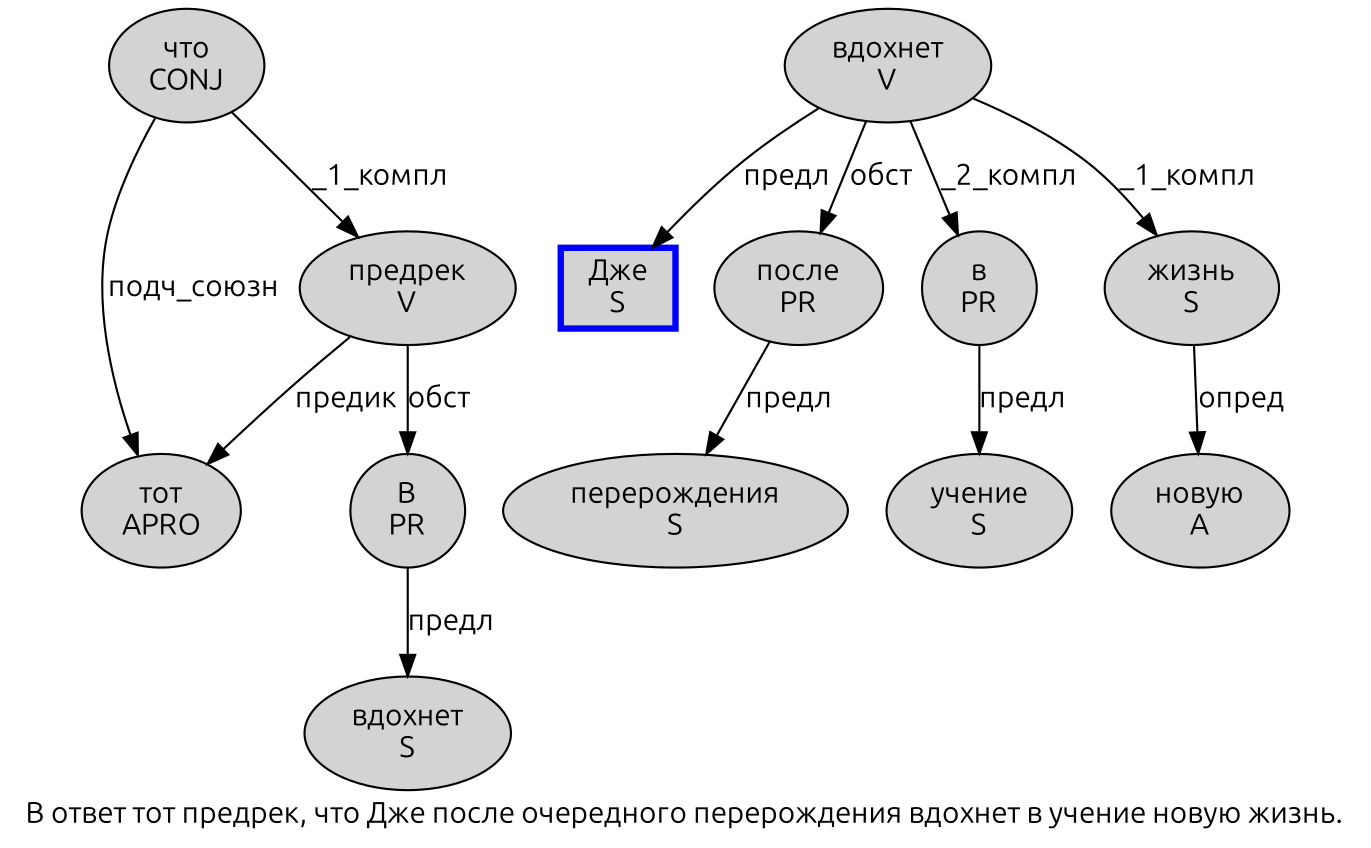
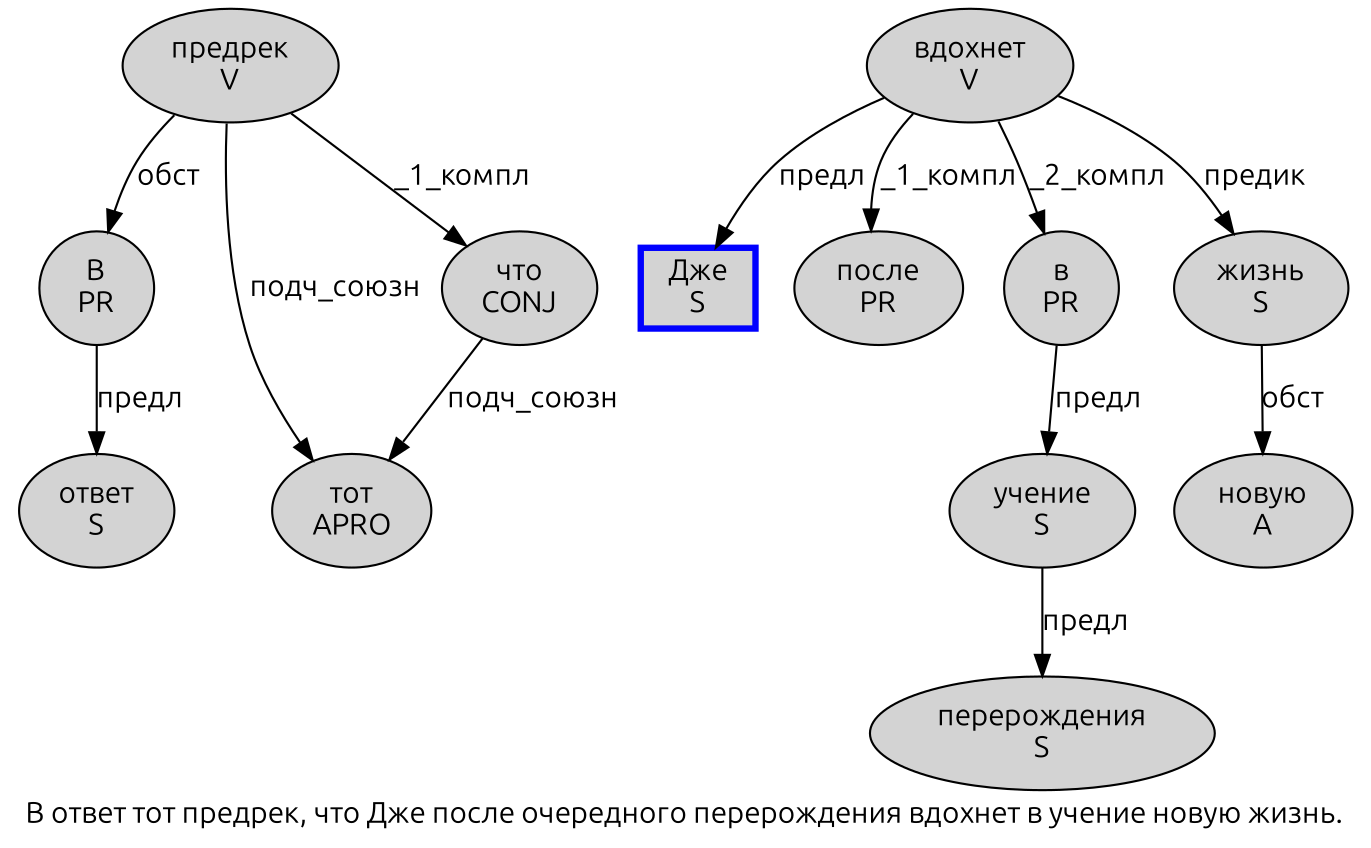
(287, 167) -> (370, 173)
(882, 177) -> (949, 177)
(1188, 177) -> (1256, 177)
(743, 388) -> (1042, 611)
(347, 399) -> (336, 288)
(1242, 399) -> (1293, 399)
(408, 733) -> (97, 511)
